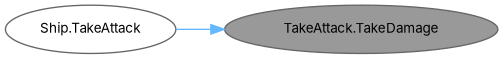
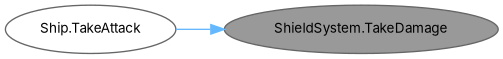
(361, 29) -> (361, 29)
